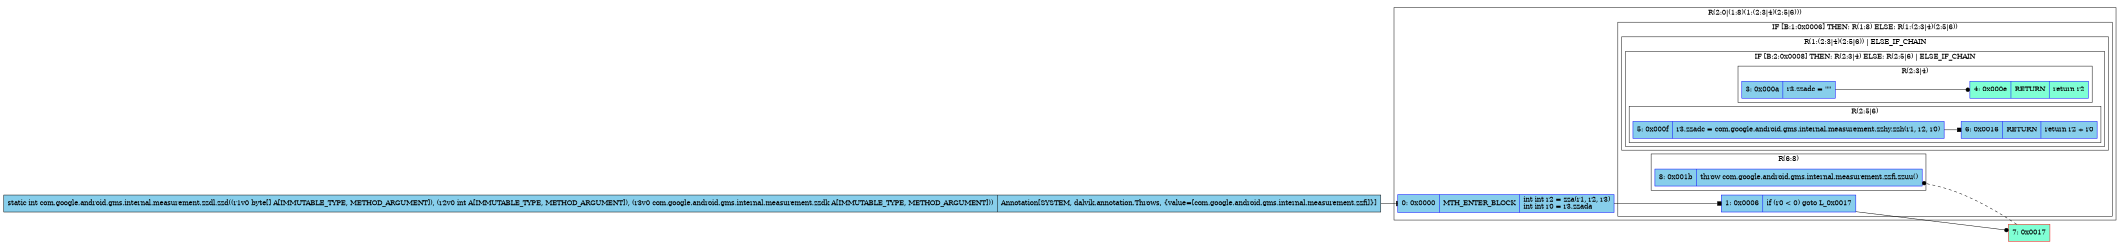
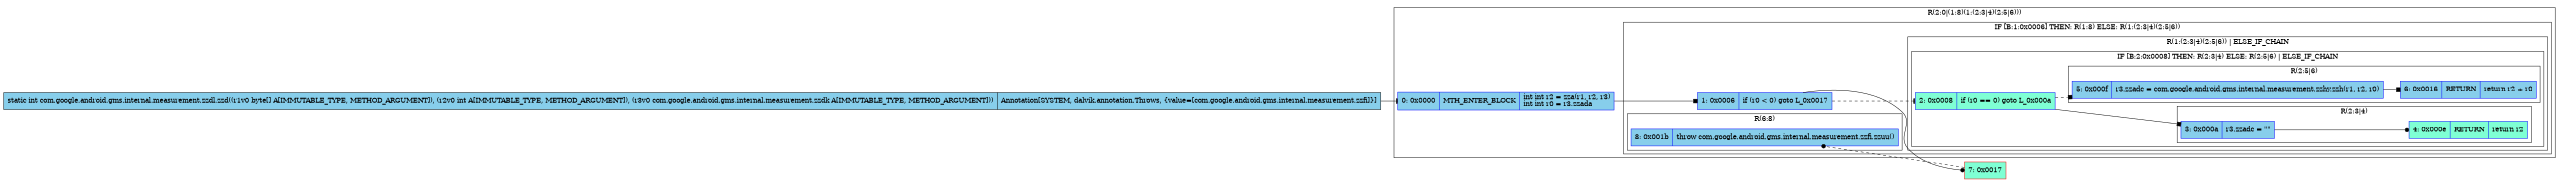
none -> (1985, 101)
